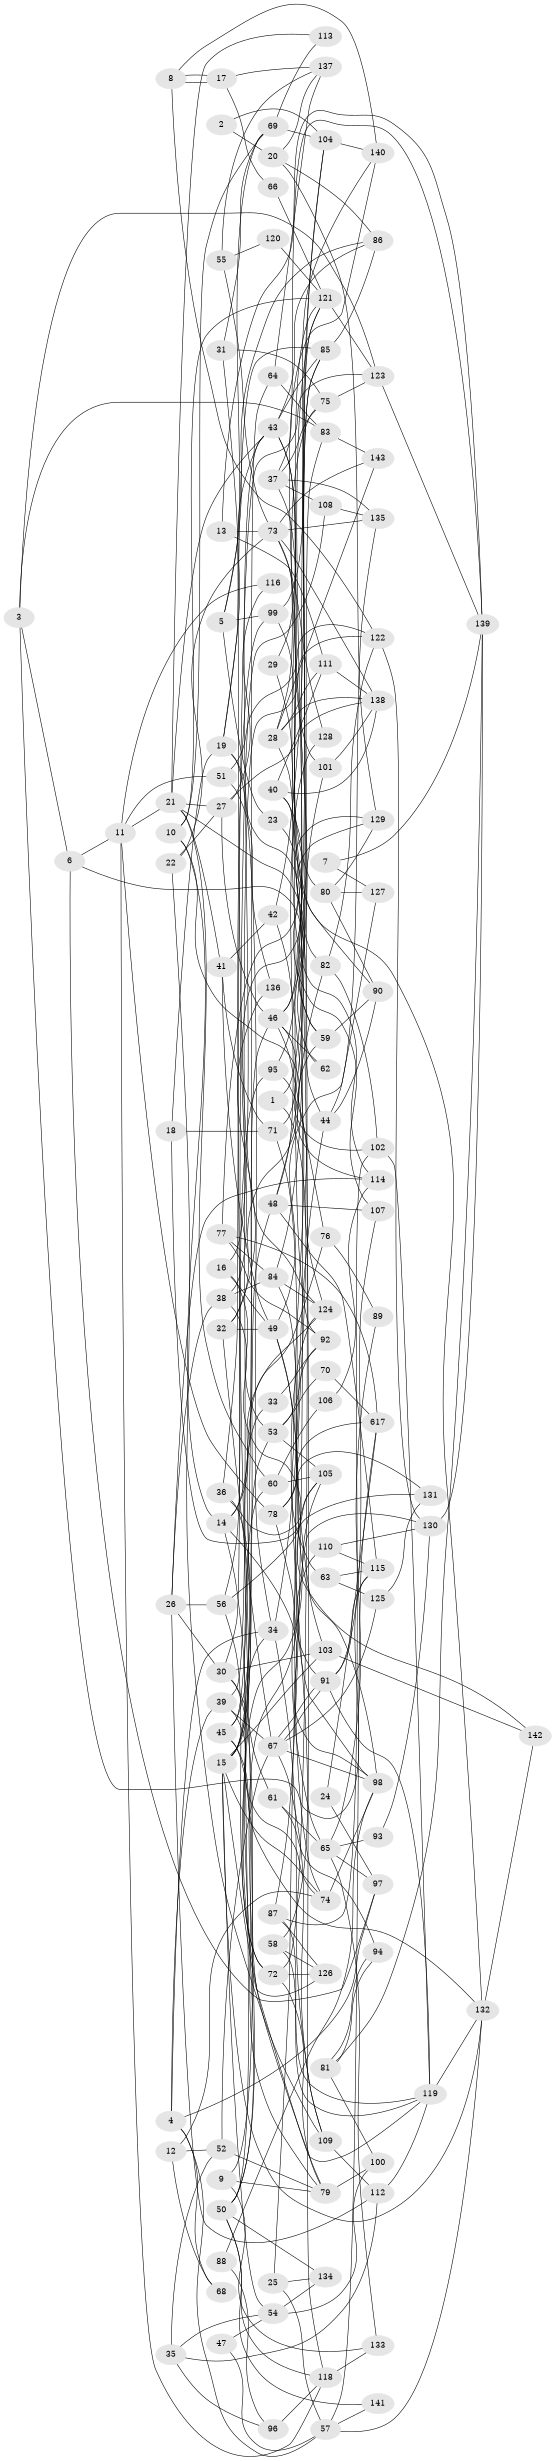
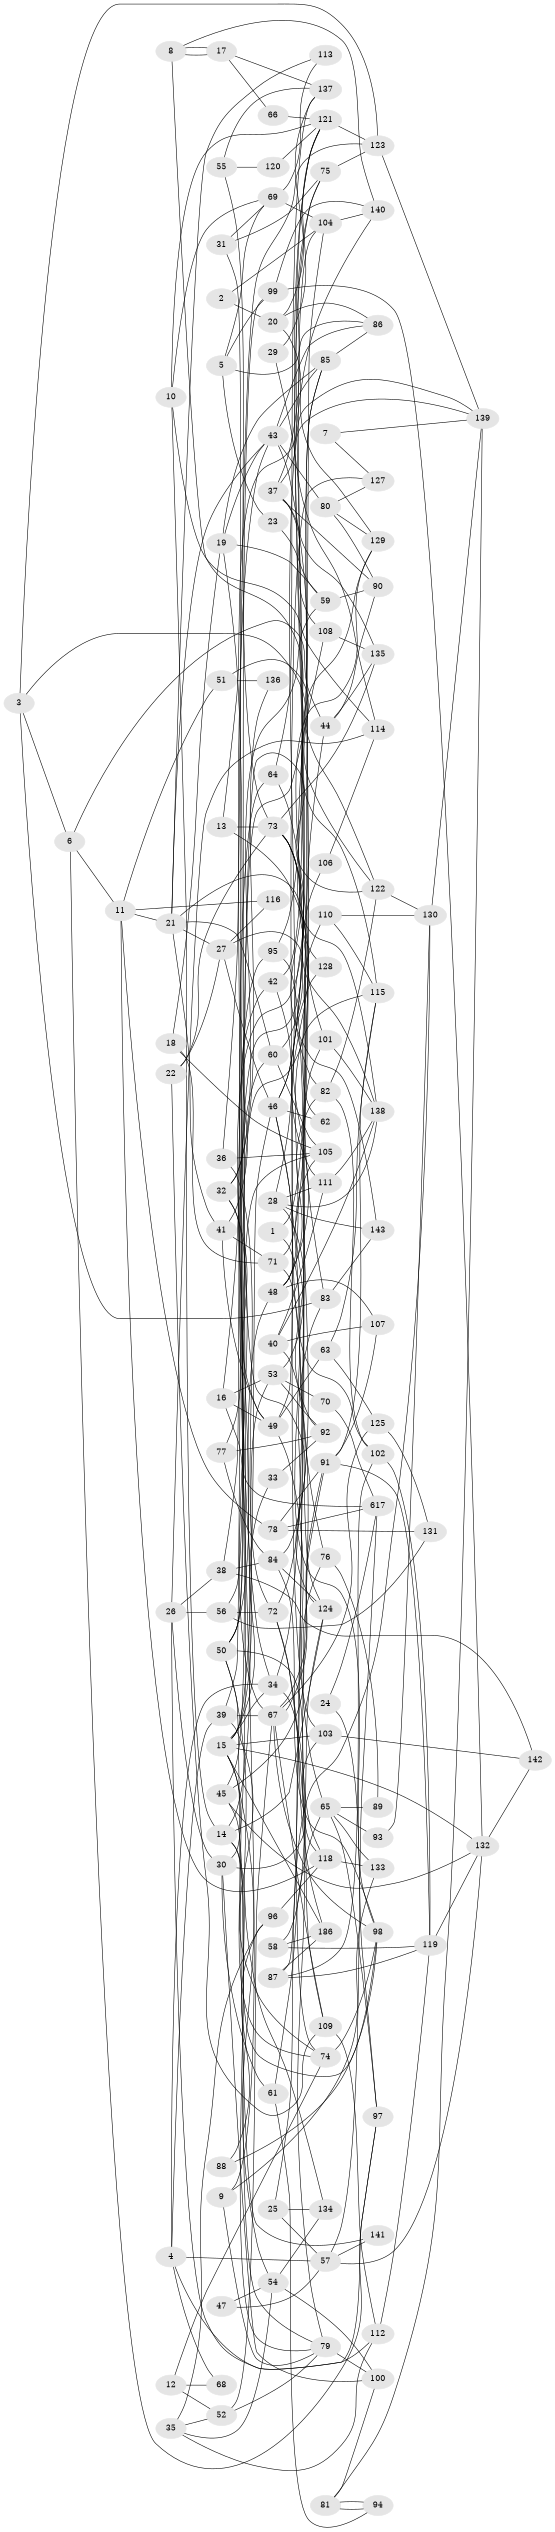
(349, 1306) -> (259, 1495)
(326, 1974) -> (326, 1932)
(257, 1986) -> (237, 2111)
